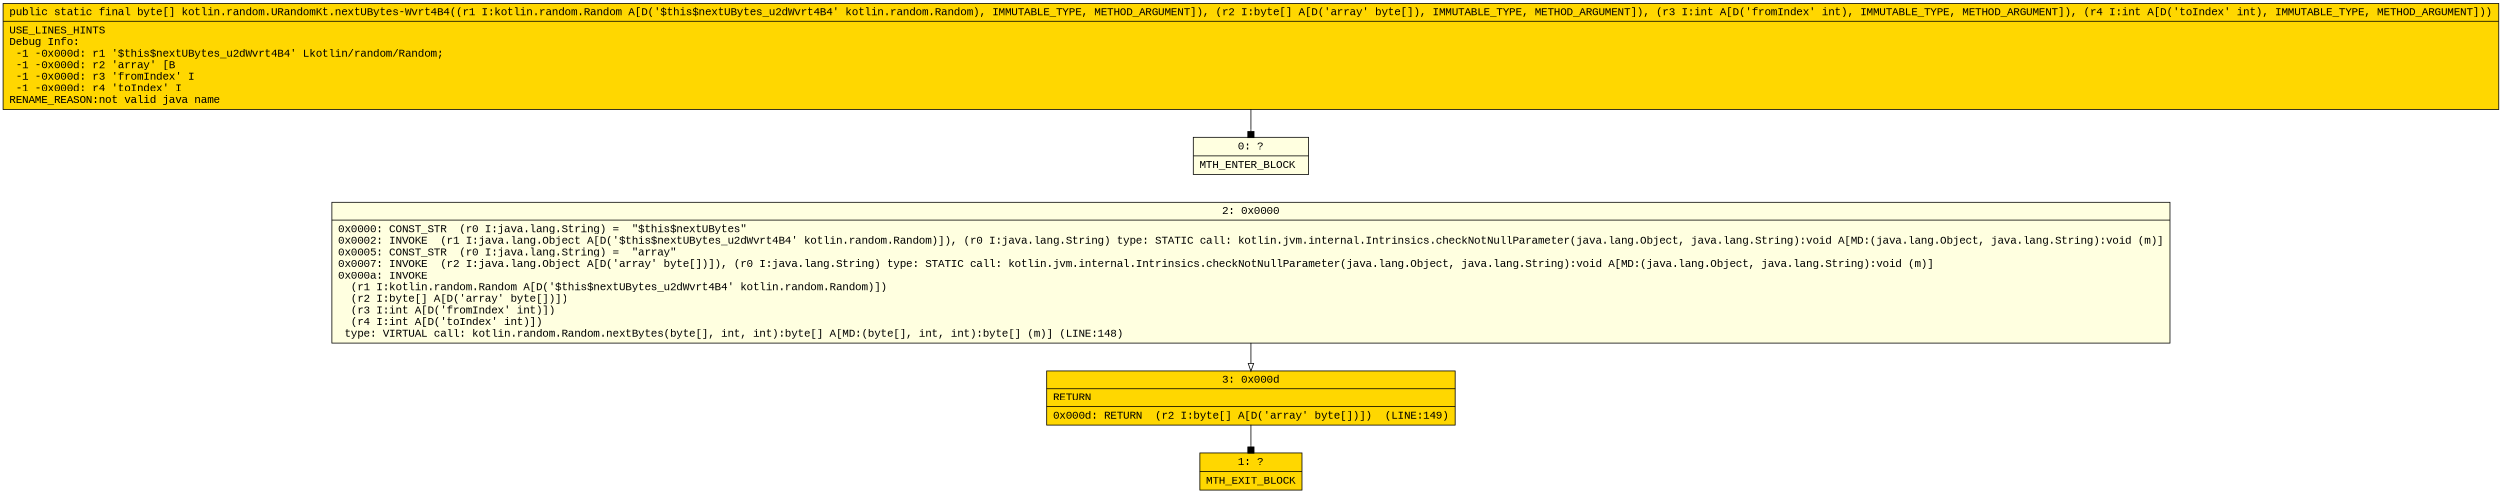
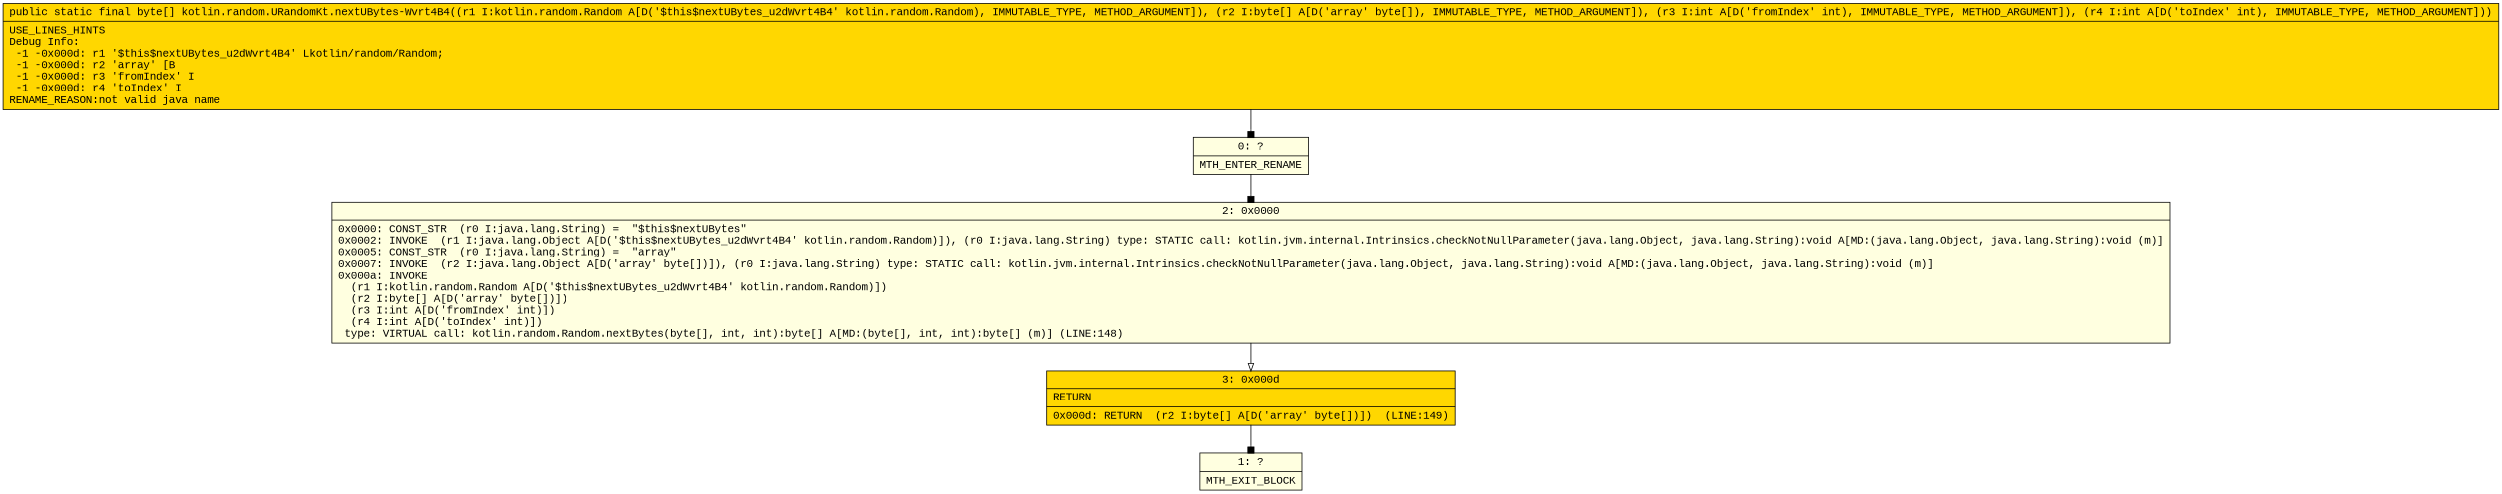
(1247, 165) -> (1251, 165)
none -> (1251, 184)
(1251, 472) -> (1251, 472)
